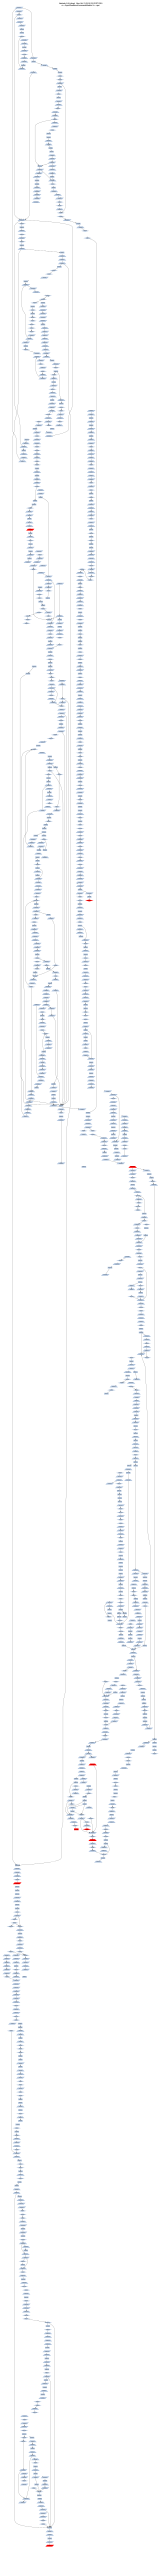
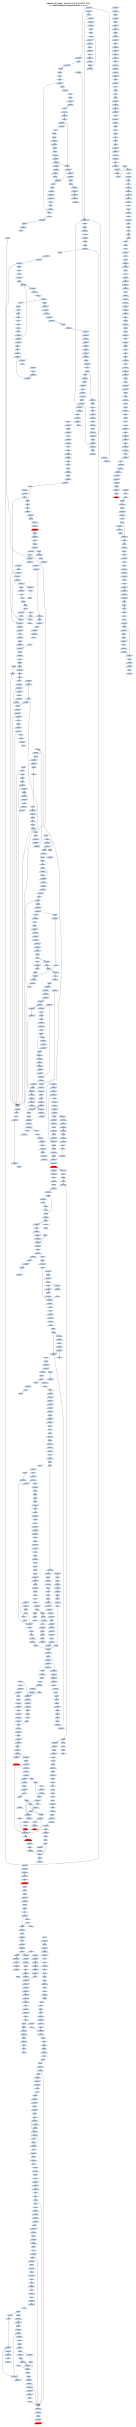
(91, 1080) -> none
(20, 2056) -> none
